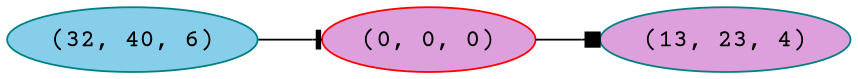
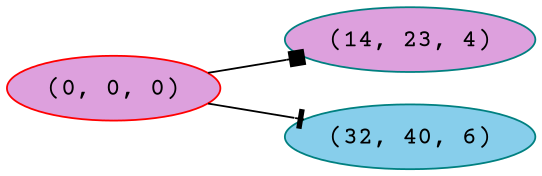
(286, 40) -> (251, 111)
(725, 40) -> (410, 40)
